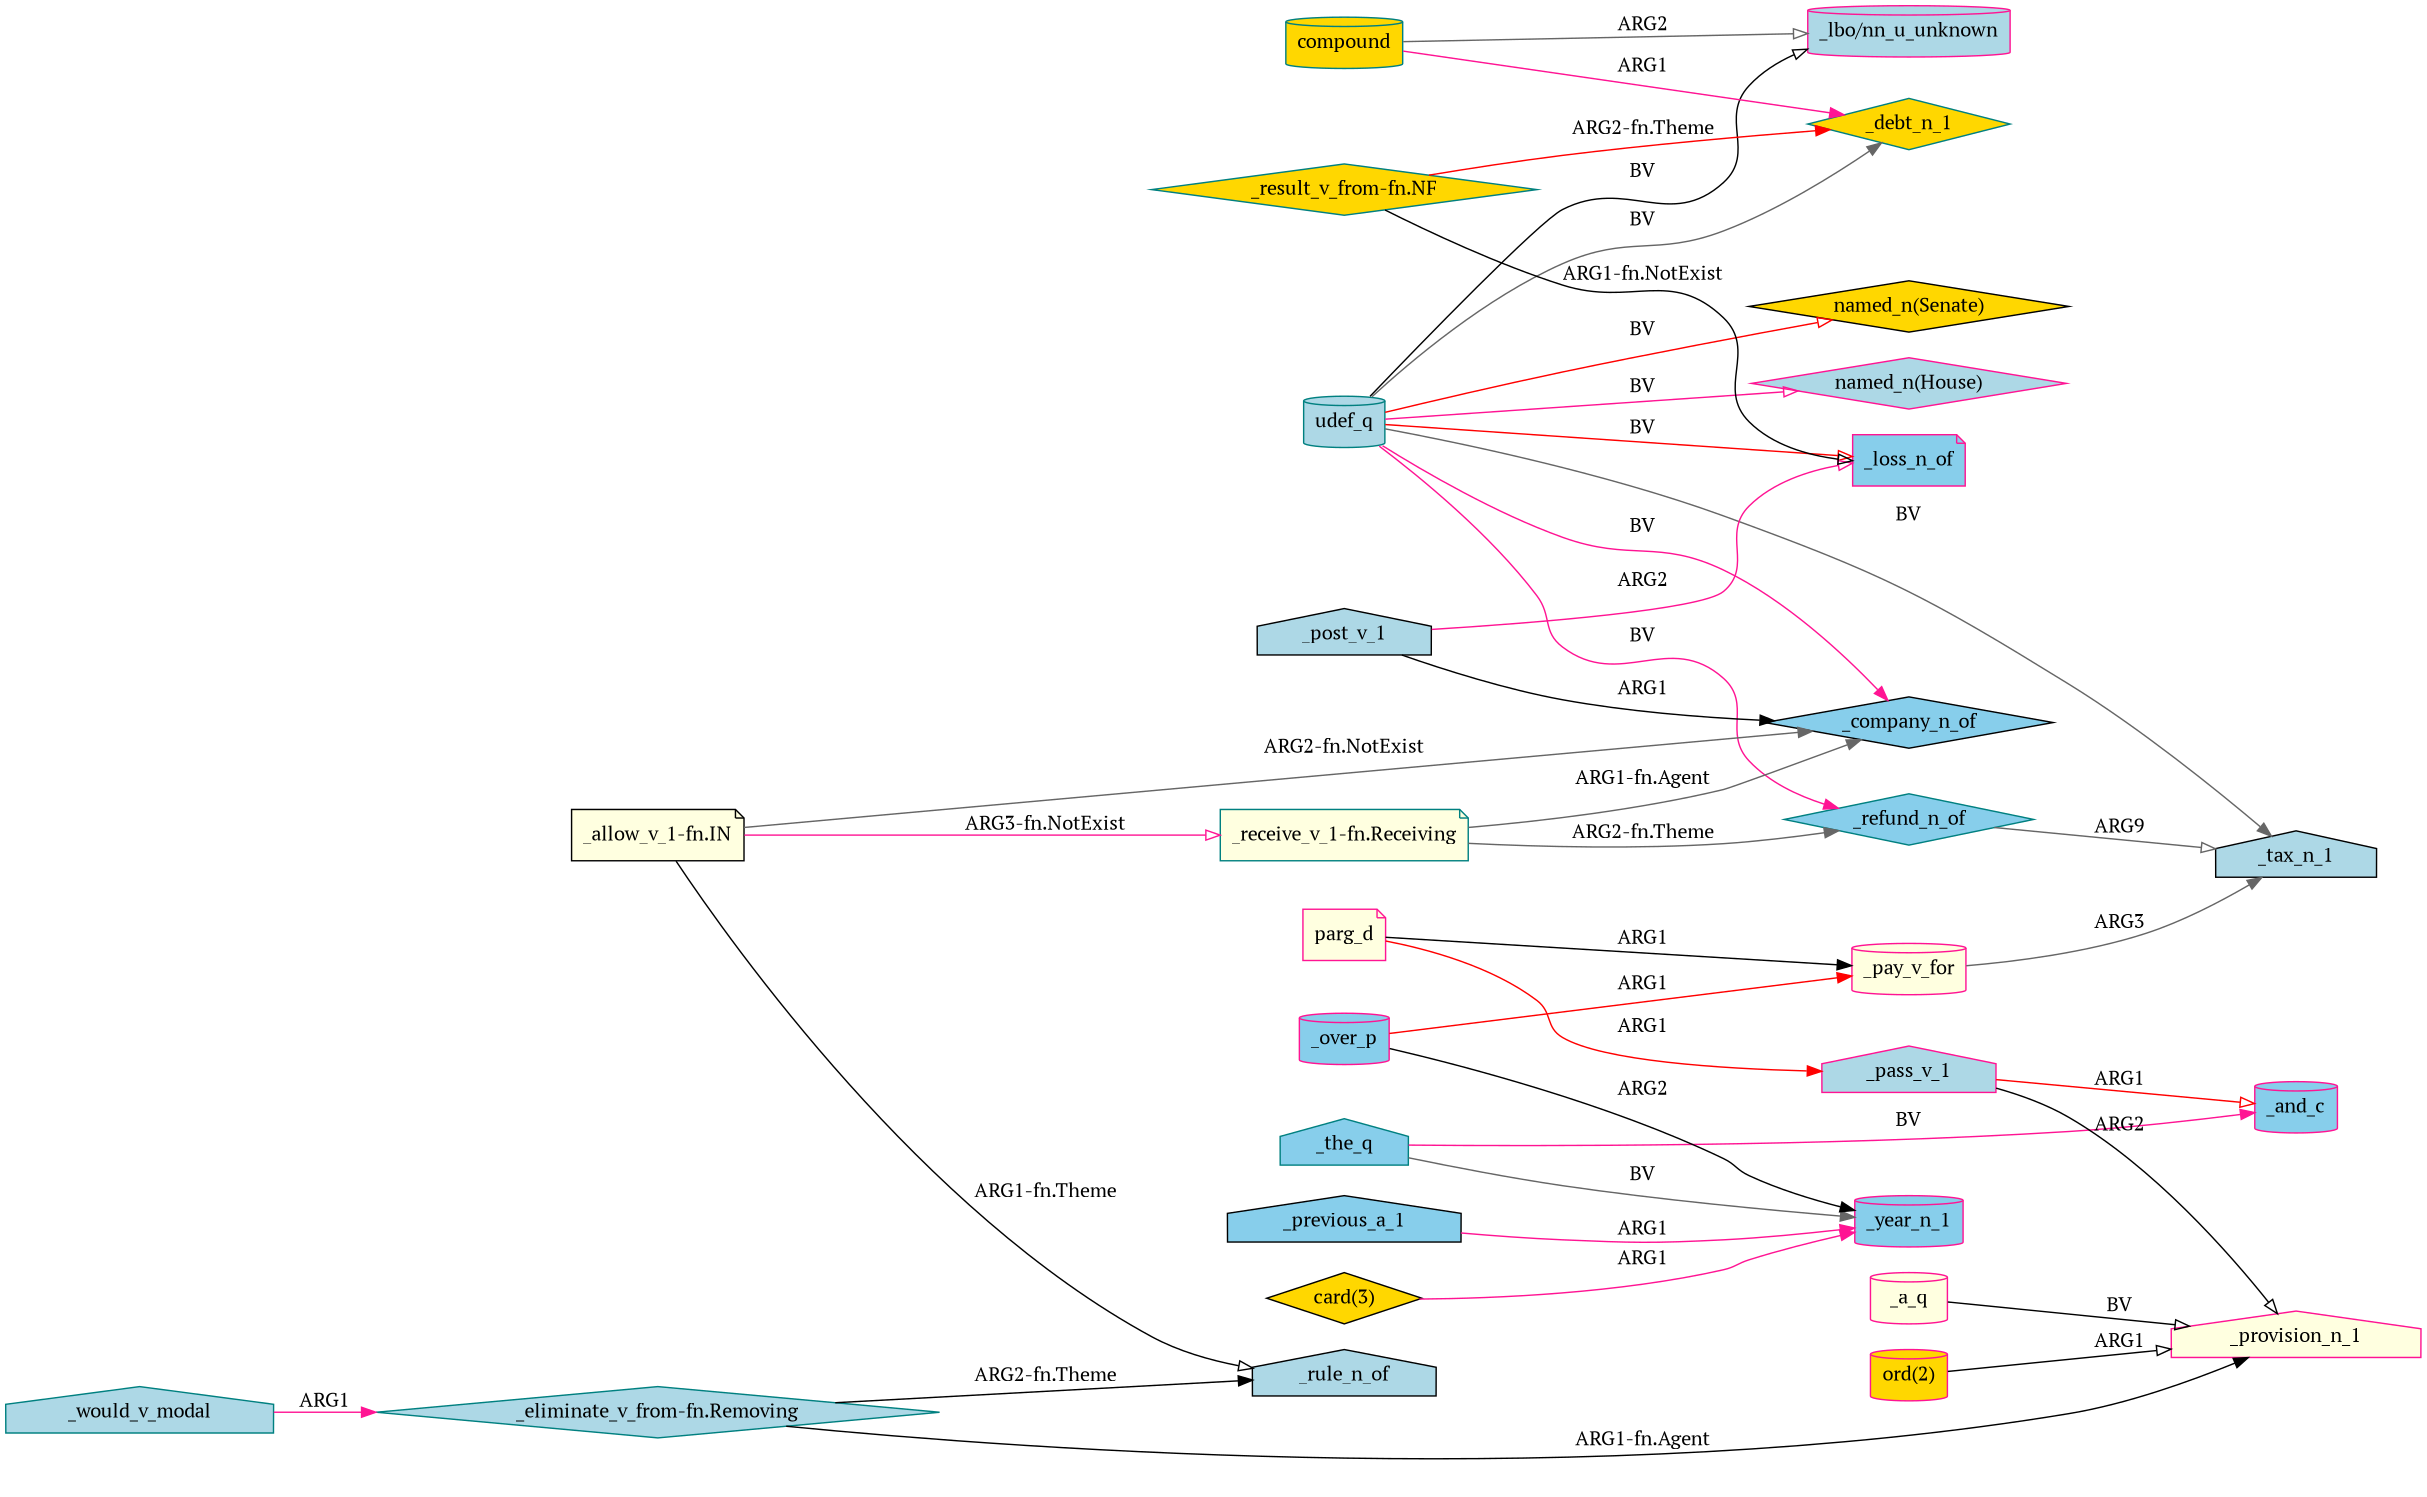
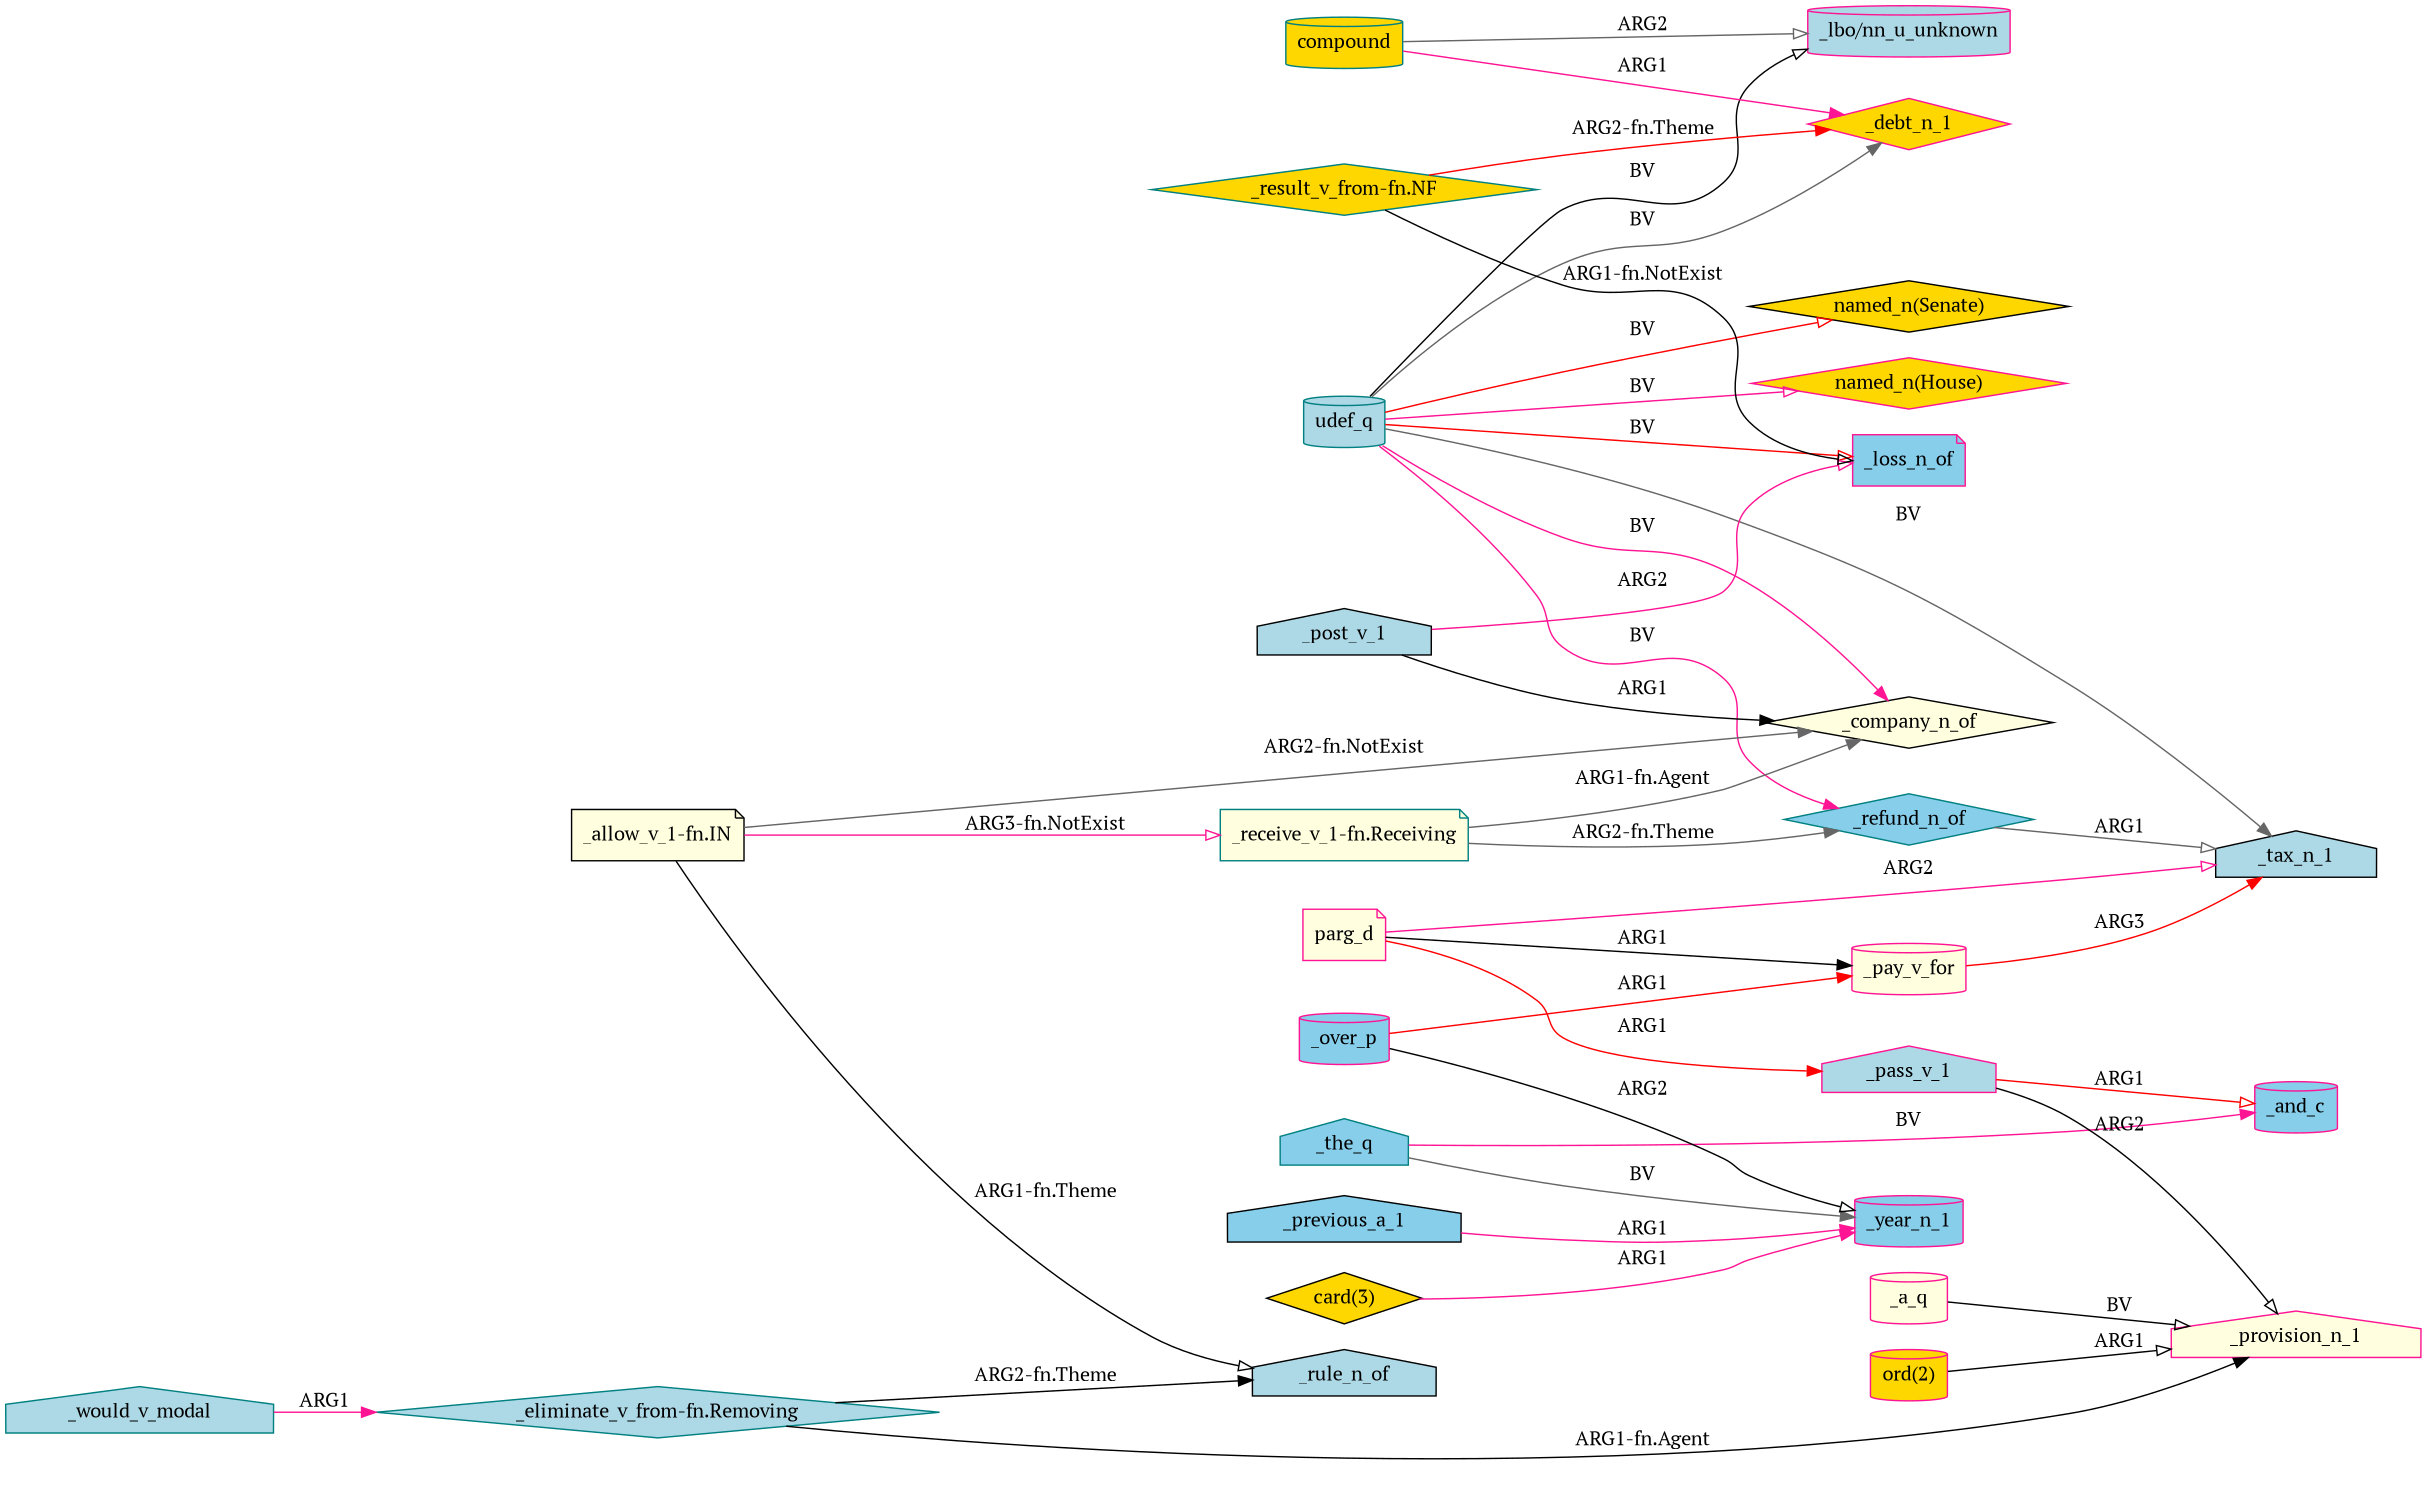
(1909, 124) -> (1909, 124)
(1909, 383) -> (1909, 383)
(1909, 723) -> (1909, 723)
(2120, 827) -> (2120, 827)
none -> (1794, 902)
(2113, 943) -> (2113, 943)
(1620, 1116) -> (1620, 1116)
